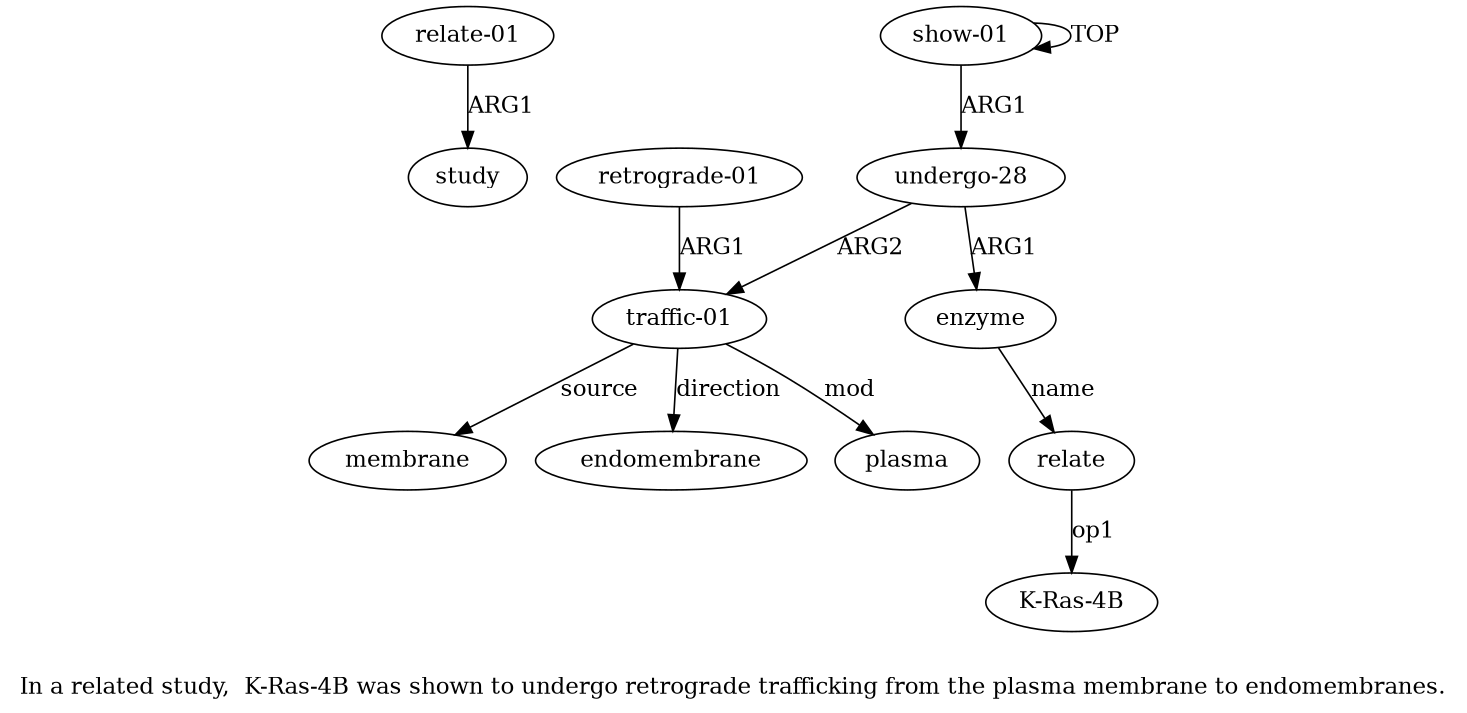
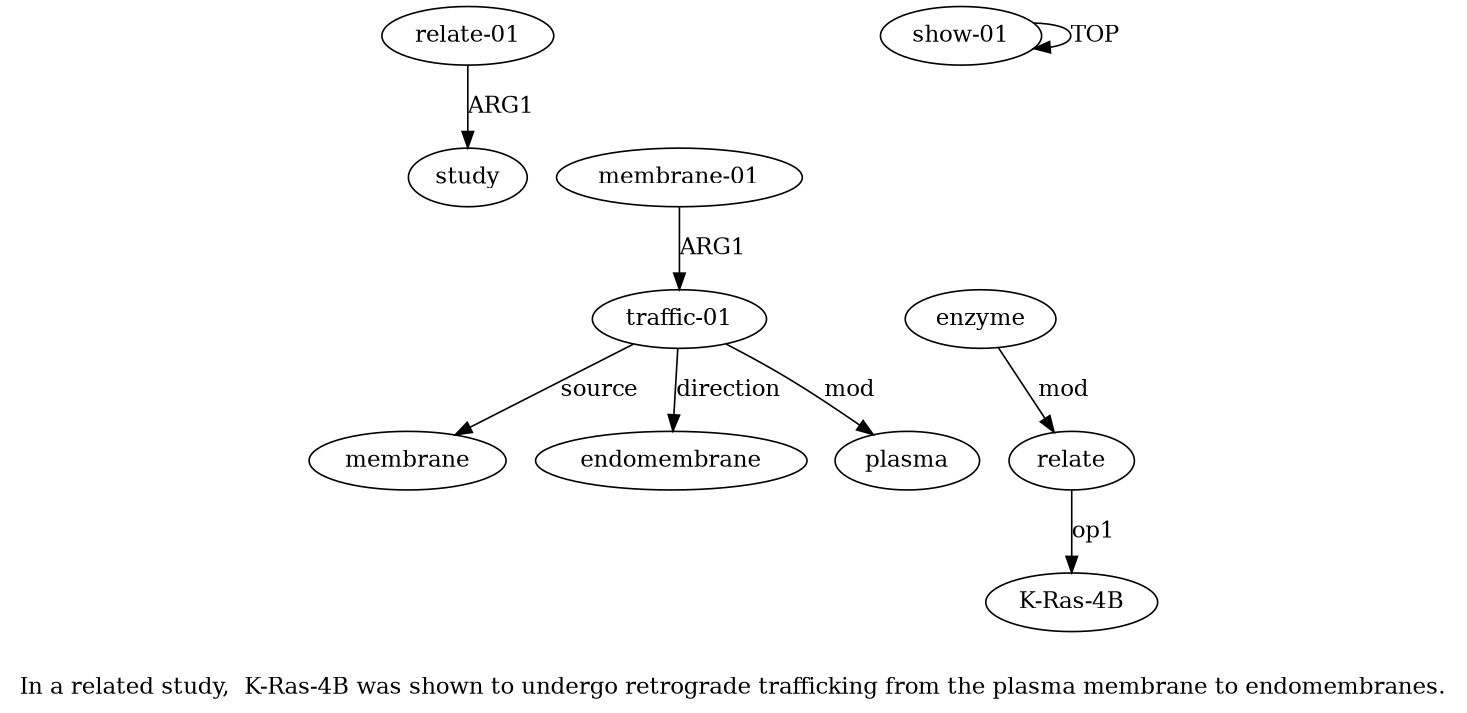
(679, 177) -> (679, 177)
(961, 177) -> none
(1064, 390) -> (1064, 390)
